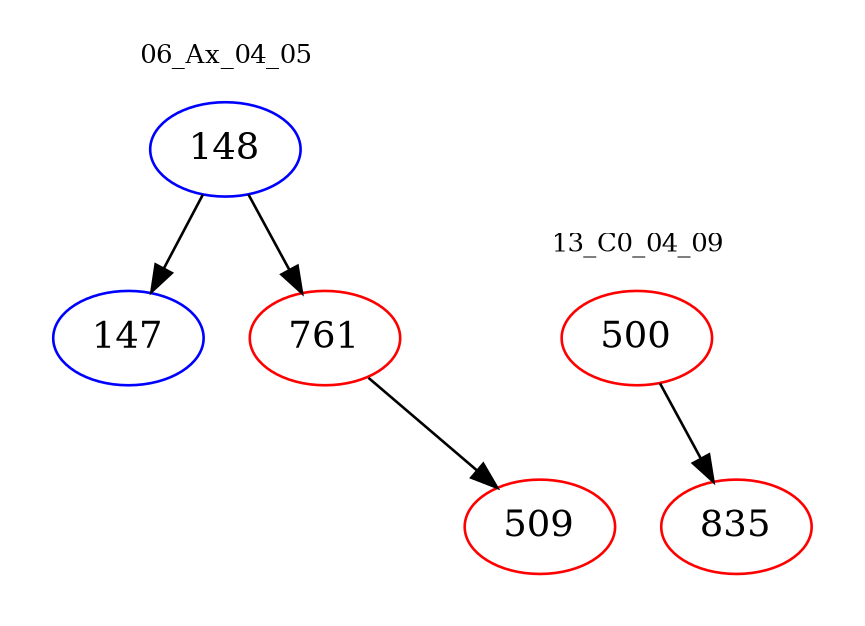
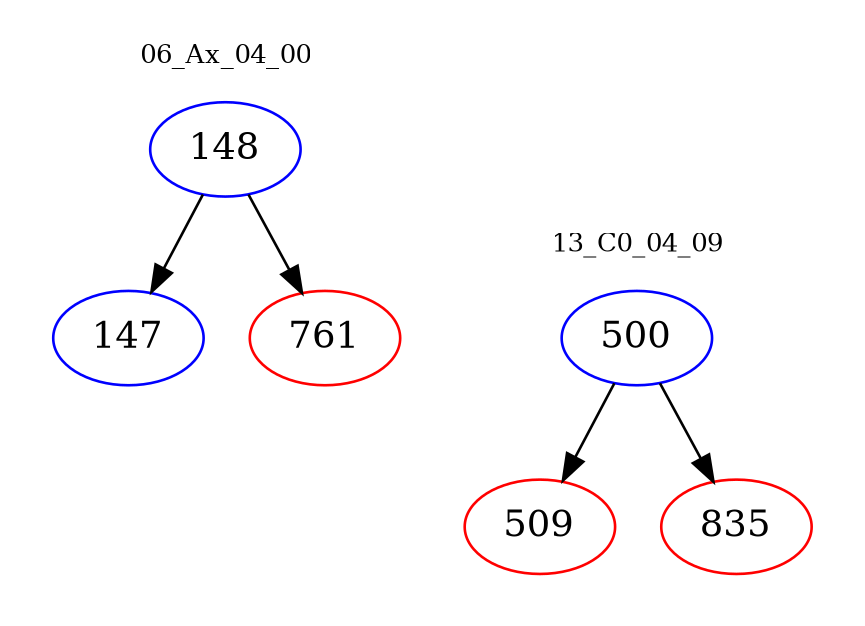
(227, 56) -> (227, 56)
(637, 338) -> (637, 338)
(423, 424) -> (595, 420)
